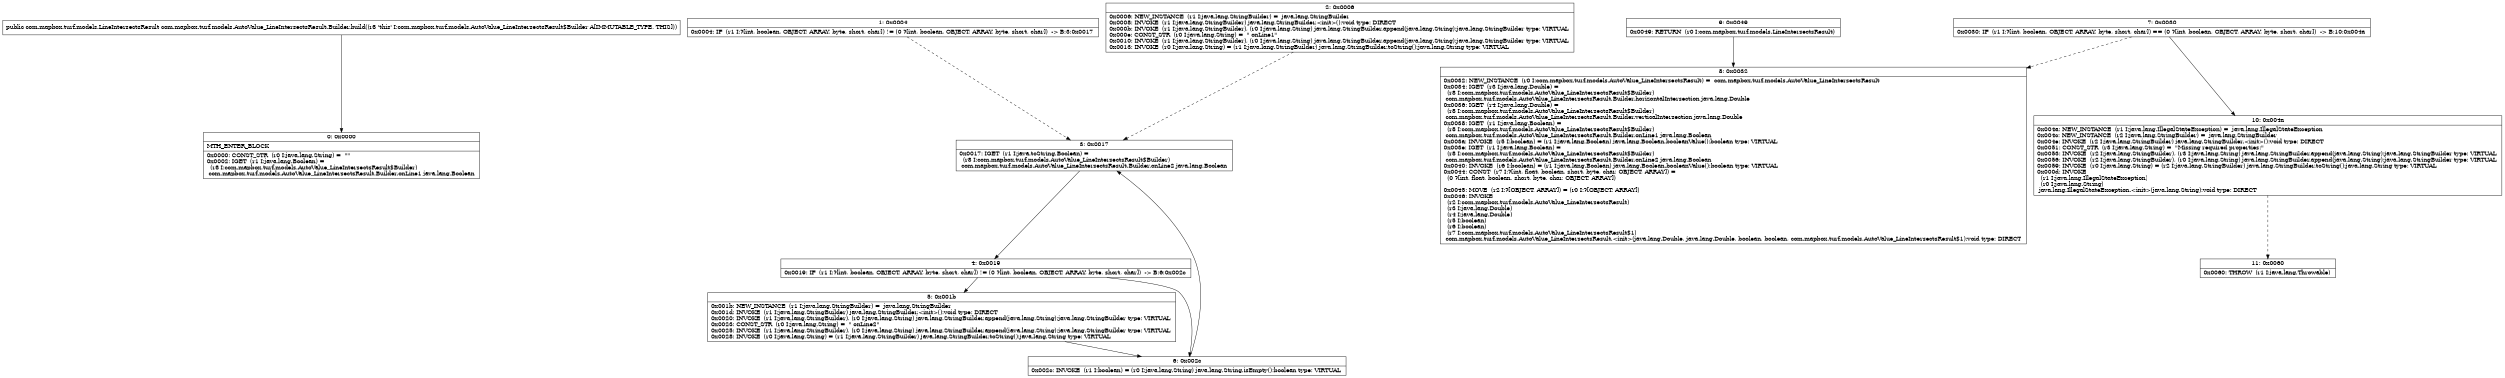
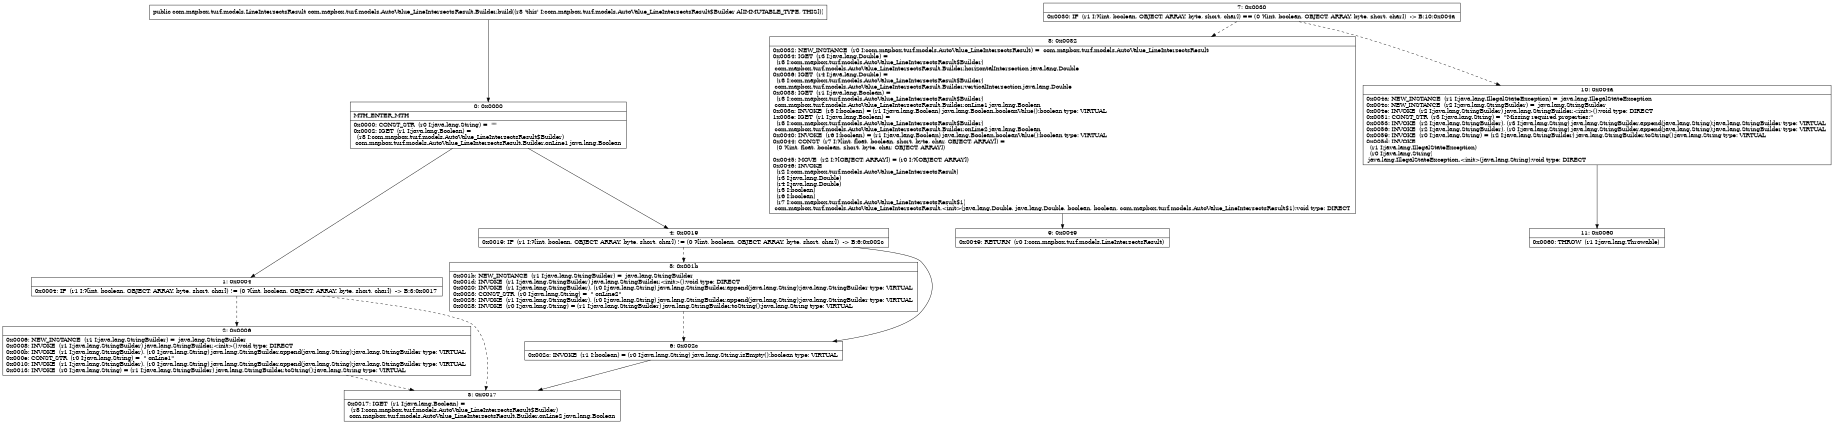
(1733, 50) -> (1063, 219)
(2201, 75) -> (1399, 49)
(238, 146) -> (381, 116)
(1503, 148) -> (833, 117)
(1025, 154) -> (407, 404)
(2064, 172) -> (1393, 142)
none -> (354, 212)
(1039, 213) -> (596, 187)
(2268, 225) -> (1597, 195)
(972, 284) -> (684, 253)
none -> (237, 309)
(1101, 349) -> (684, 324)
